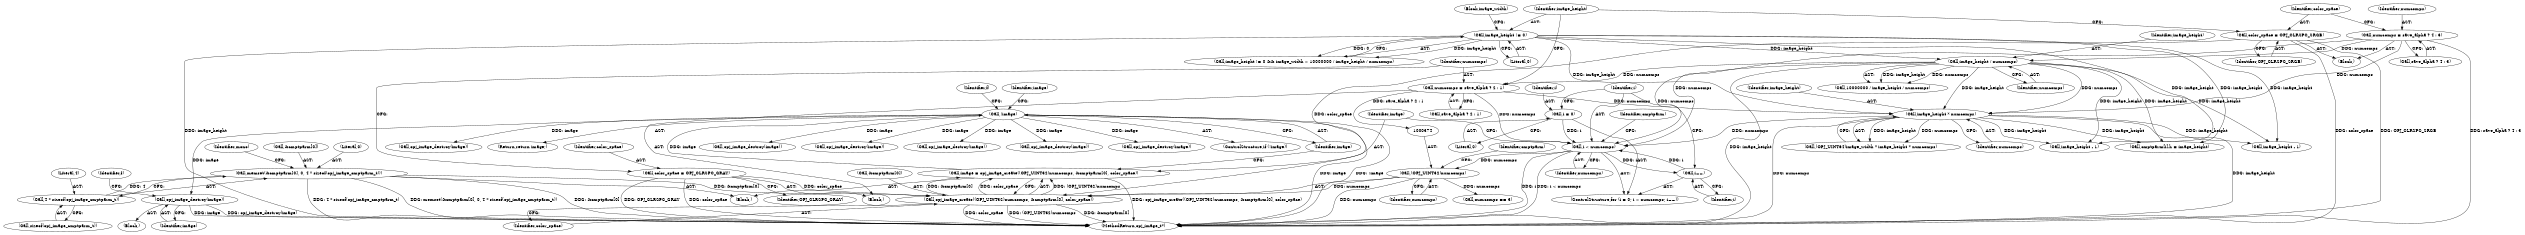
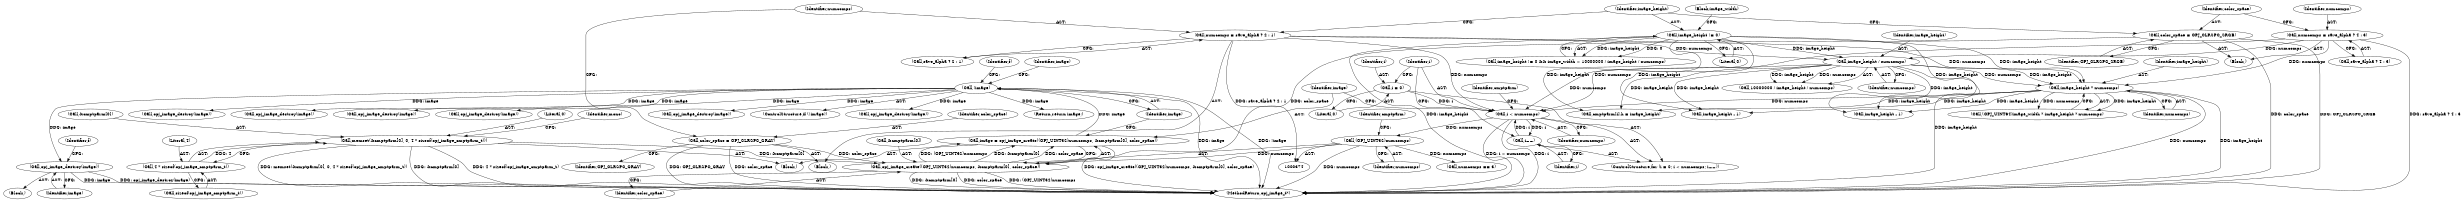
(1719, 65) -> (1665, 47)
(661, 131) -> (1035, 101)
(1427, 151) -> (1311, 149)
